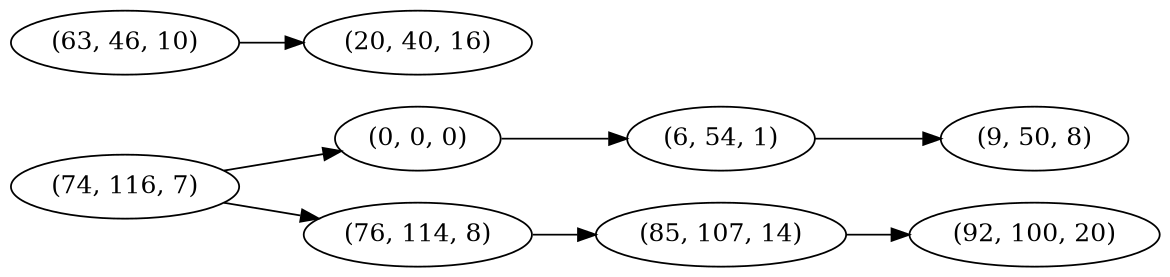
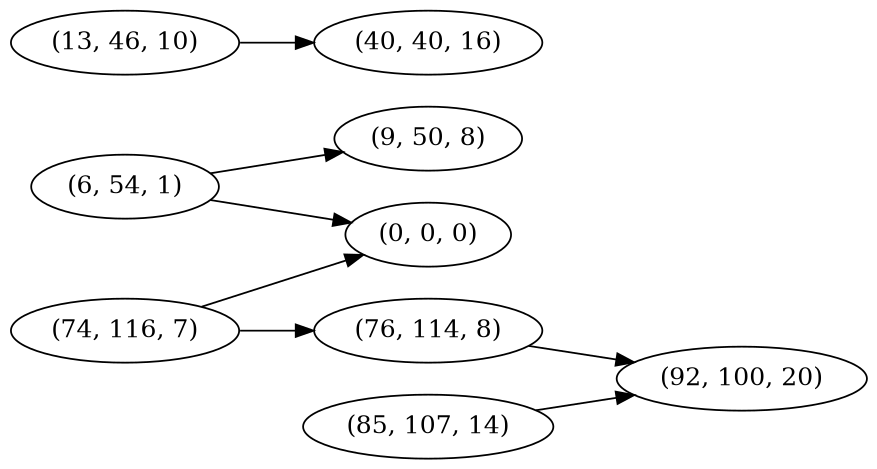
(125, 43) -> (125, 43)
(418, 43) -> (428, 43)
(555, 139) -> (272, 210)
(555, 235) -> (573, 353)
